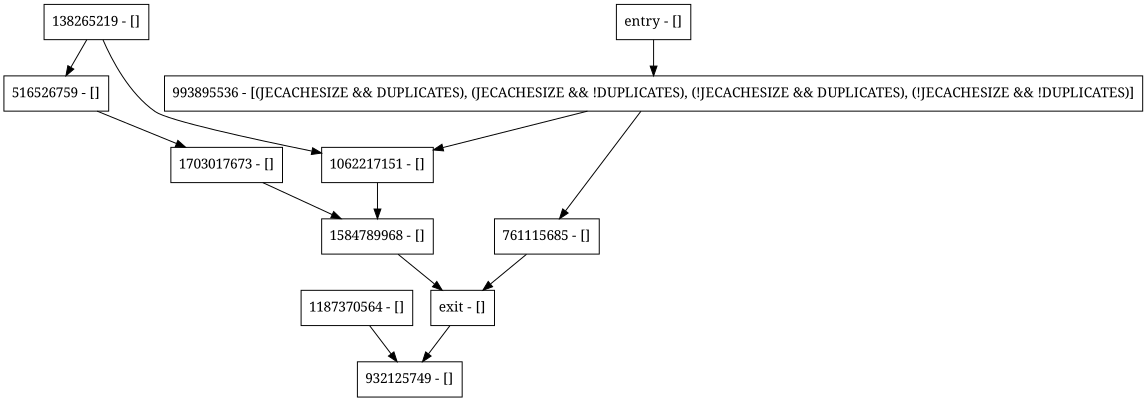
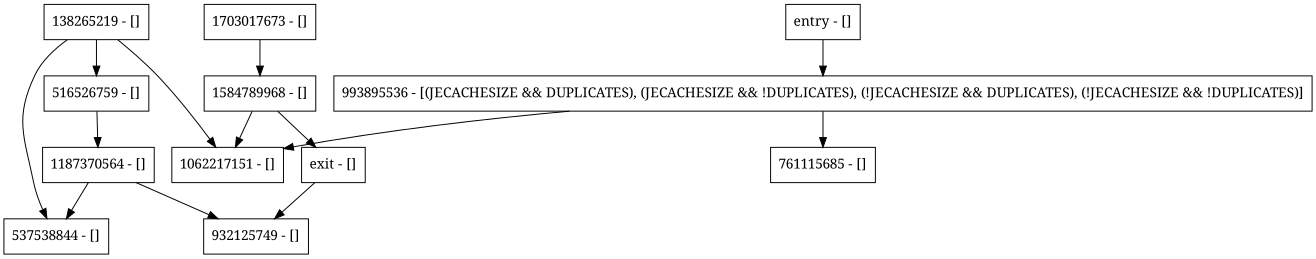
(137, 127) -> (97, 124)
(377, 196) -> (246, 125)
none -> (56, 236)
(509, 269) -> none
